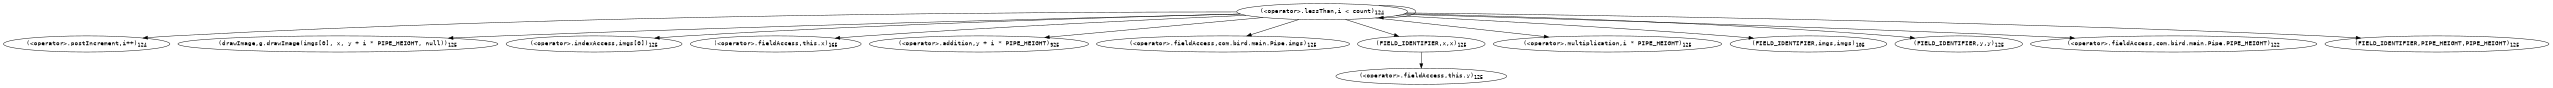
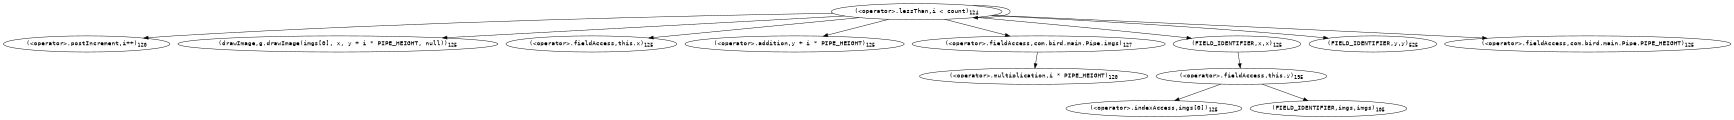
(1573, 26) -> (1283, 92)
(863, 27) -> (1200, 92)
(1460, 27) -> (1037, 58)
(142, 43) -> (142, 43)
(833, 43) -> (649, 43)
(1055, 43) -> (871, 43)
(1312, 43) -> (1128, 43)
(1687, 43) -> (1113, 76)
(2000, 43) -> (1414, 43)
(2275, 43) -> (1690, 43)
(2437, 44) -> none
(1479, 76) -> (1299, 76)
